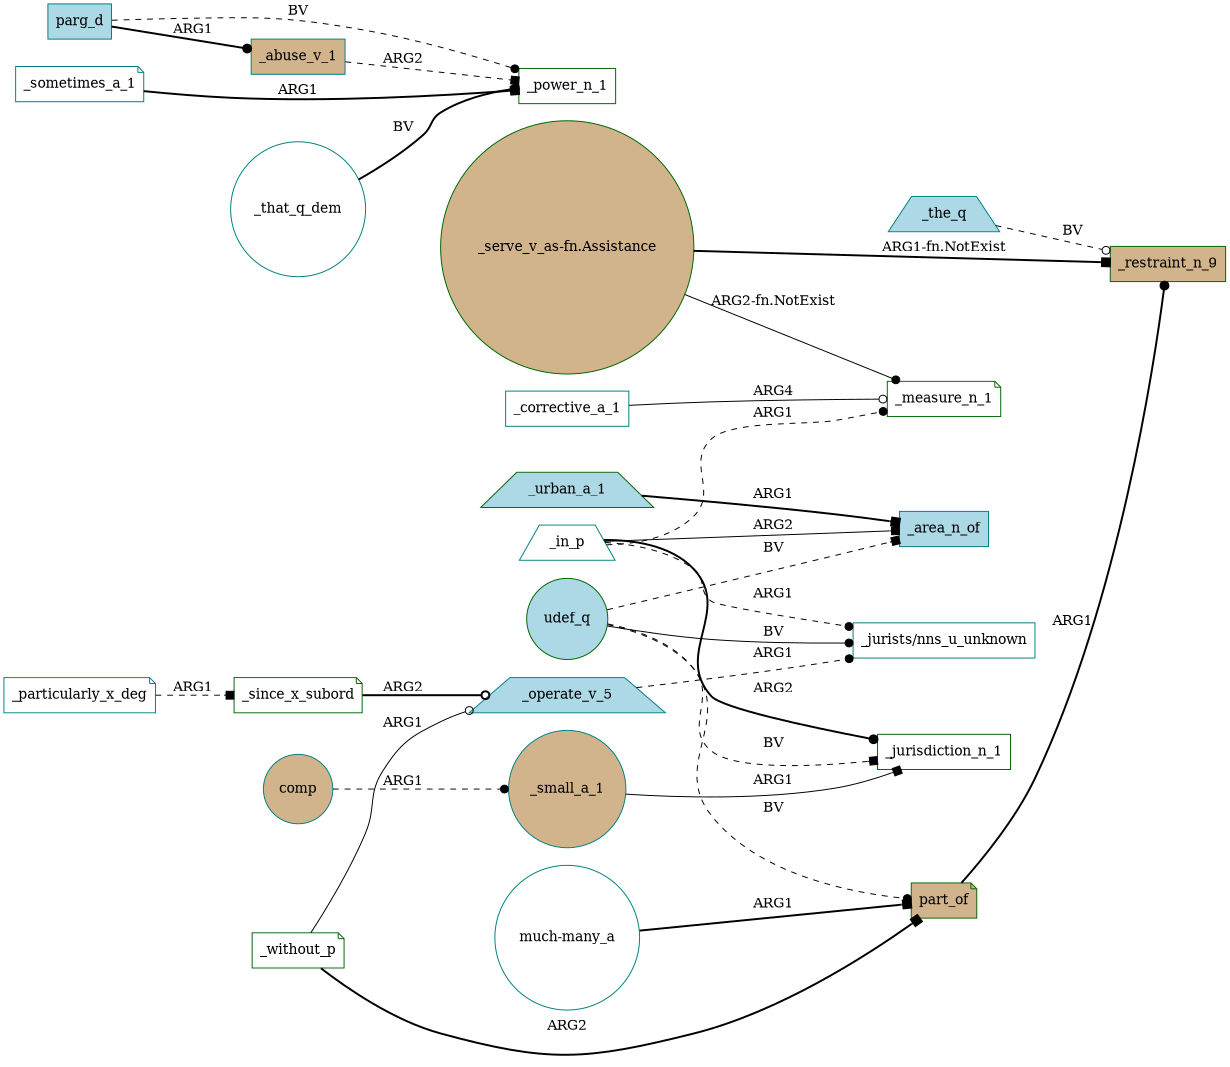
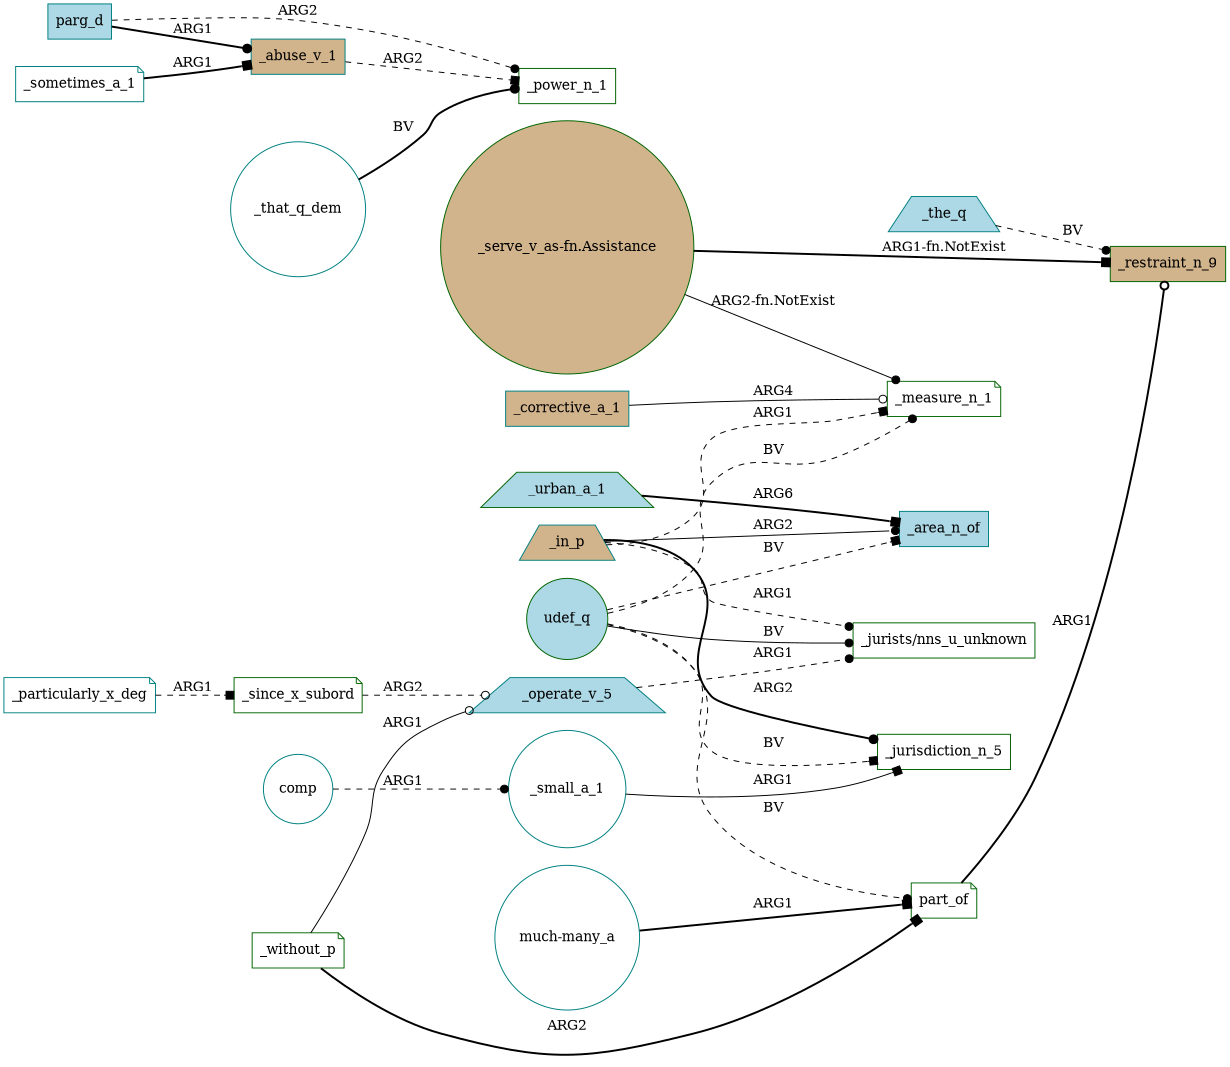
(298, 11) -> (298, 11)
(326, 99) -> (193, 73)
(1049, 237) -> (1049, 237)
(567, 409) -> (567, 409)
(709, 442) -> (709, 442)
none -> (720, 476)
(773, 494) -> (773, 494)
(747, 536) -> (747, 536)
(567, 543) -> (567, 543)
(1100, 600) -> (1100, 600)
(944, 640) -> (944, 640)
(422, 695) -> (422, 695)
(944, 752) -> (944, 752)
(298, 789) -> (298, 789)
(567, 789) -> (567, 789)
(944, 900) -> (944, 900)
